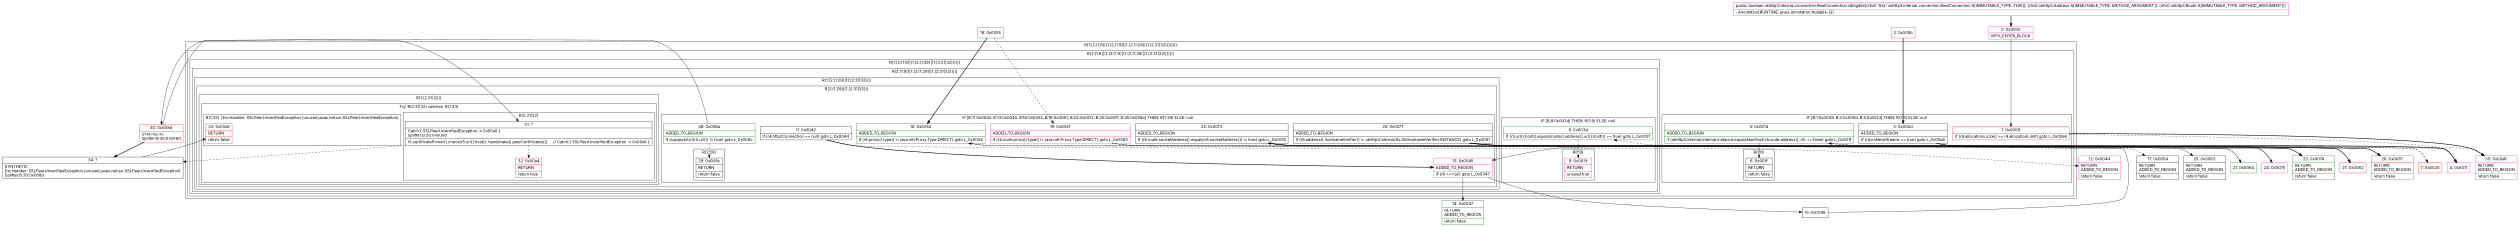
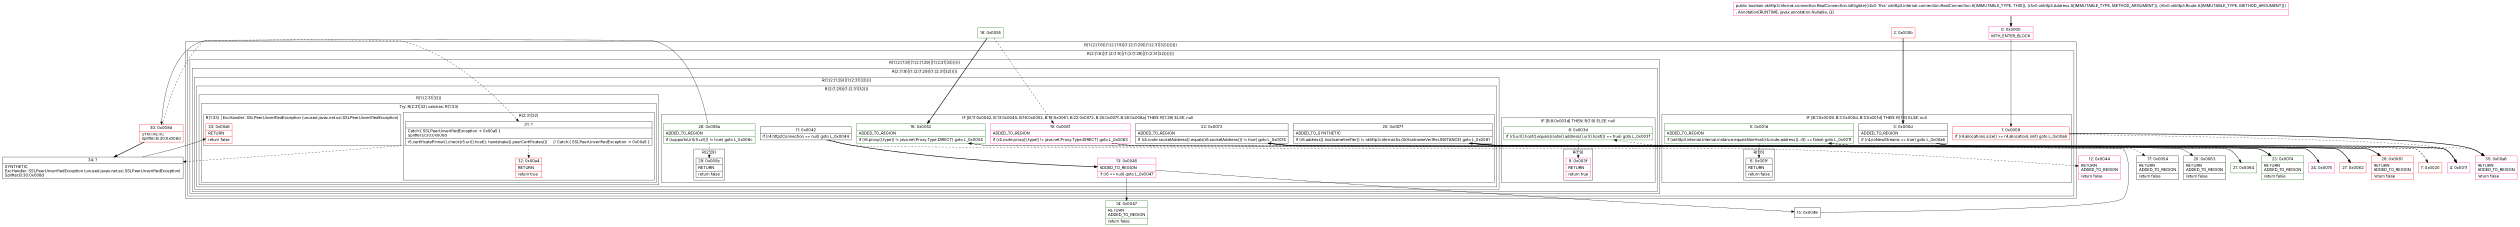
(412, 44) -> (412, 44)
(1314, 133) -> (1318, 133)
(1887, 146) -> (1899, 146)
(1578, 174) -> (1578, 174)
